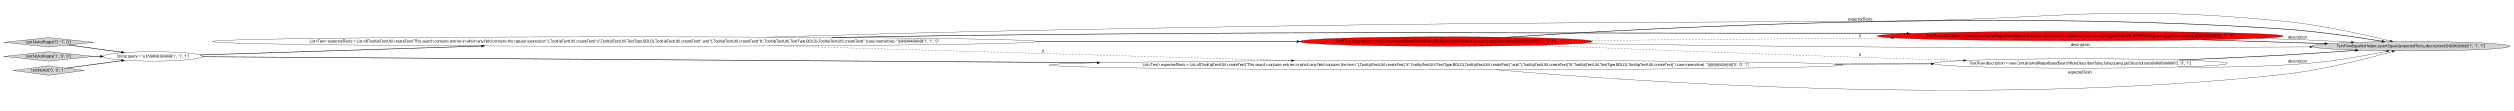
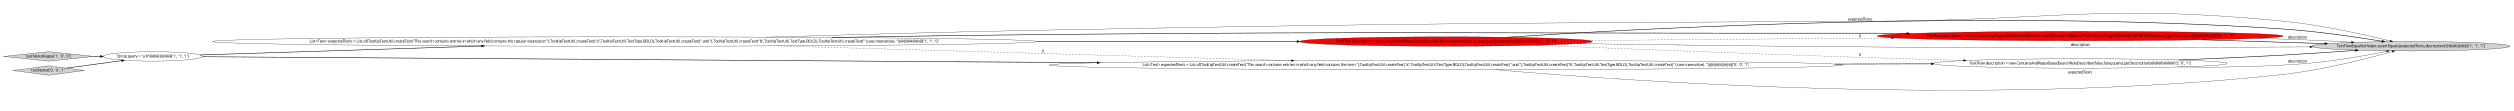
(49, 42) -> none
